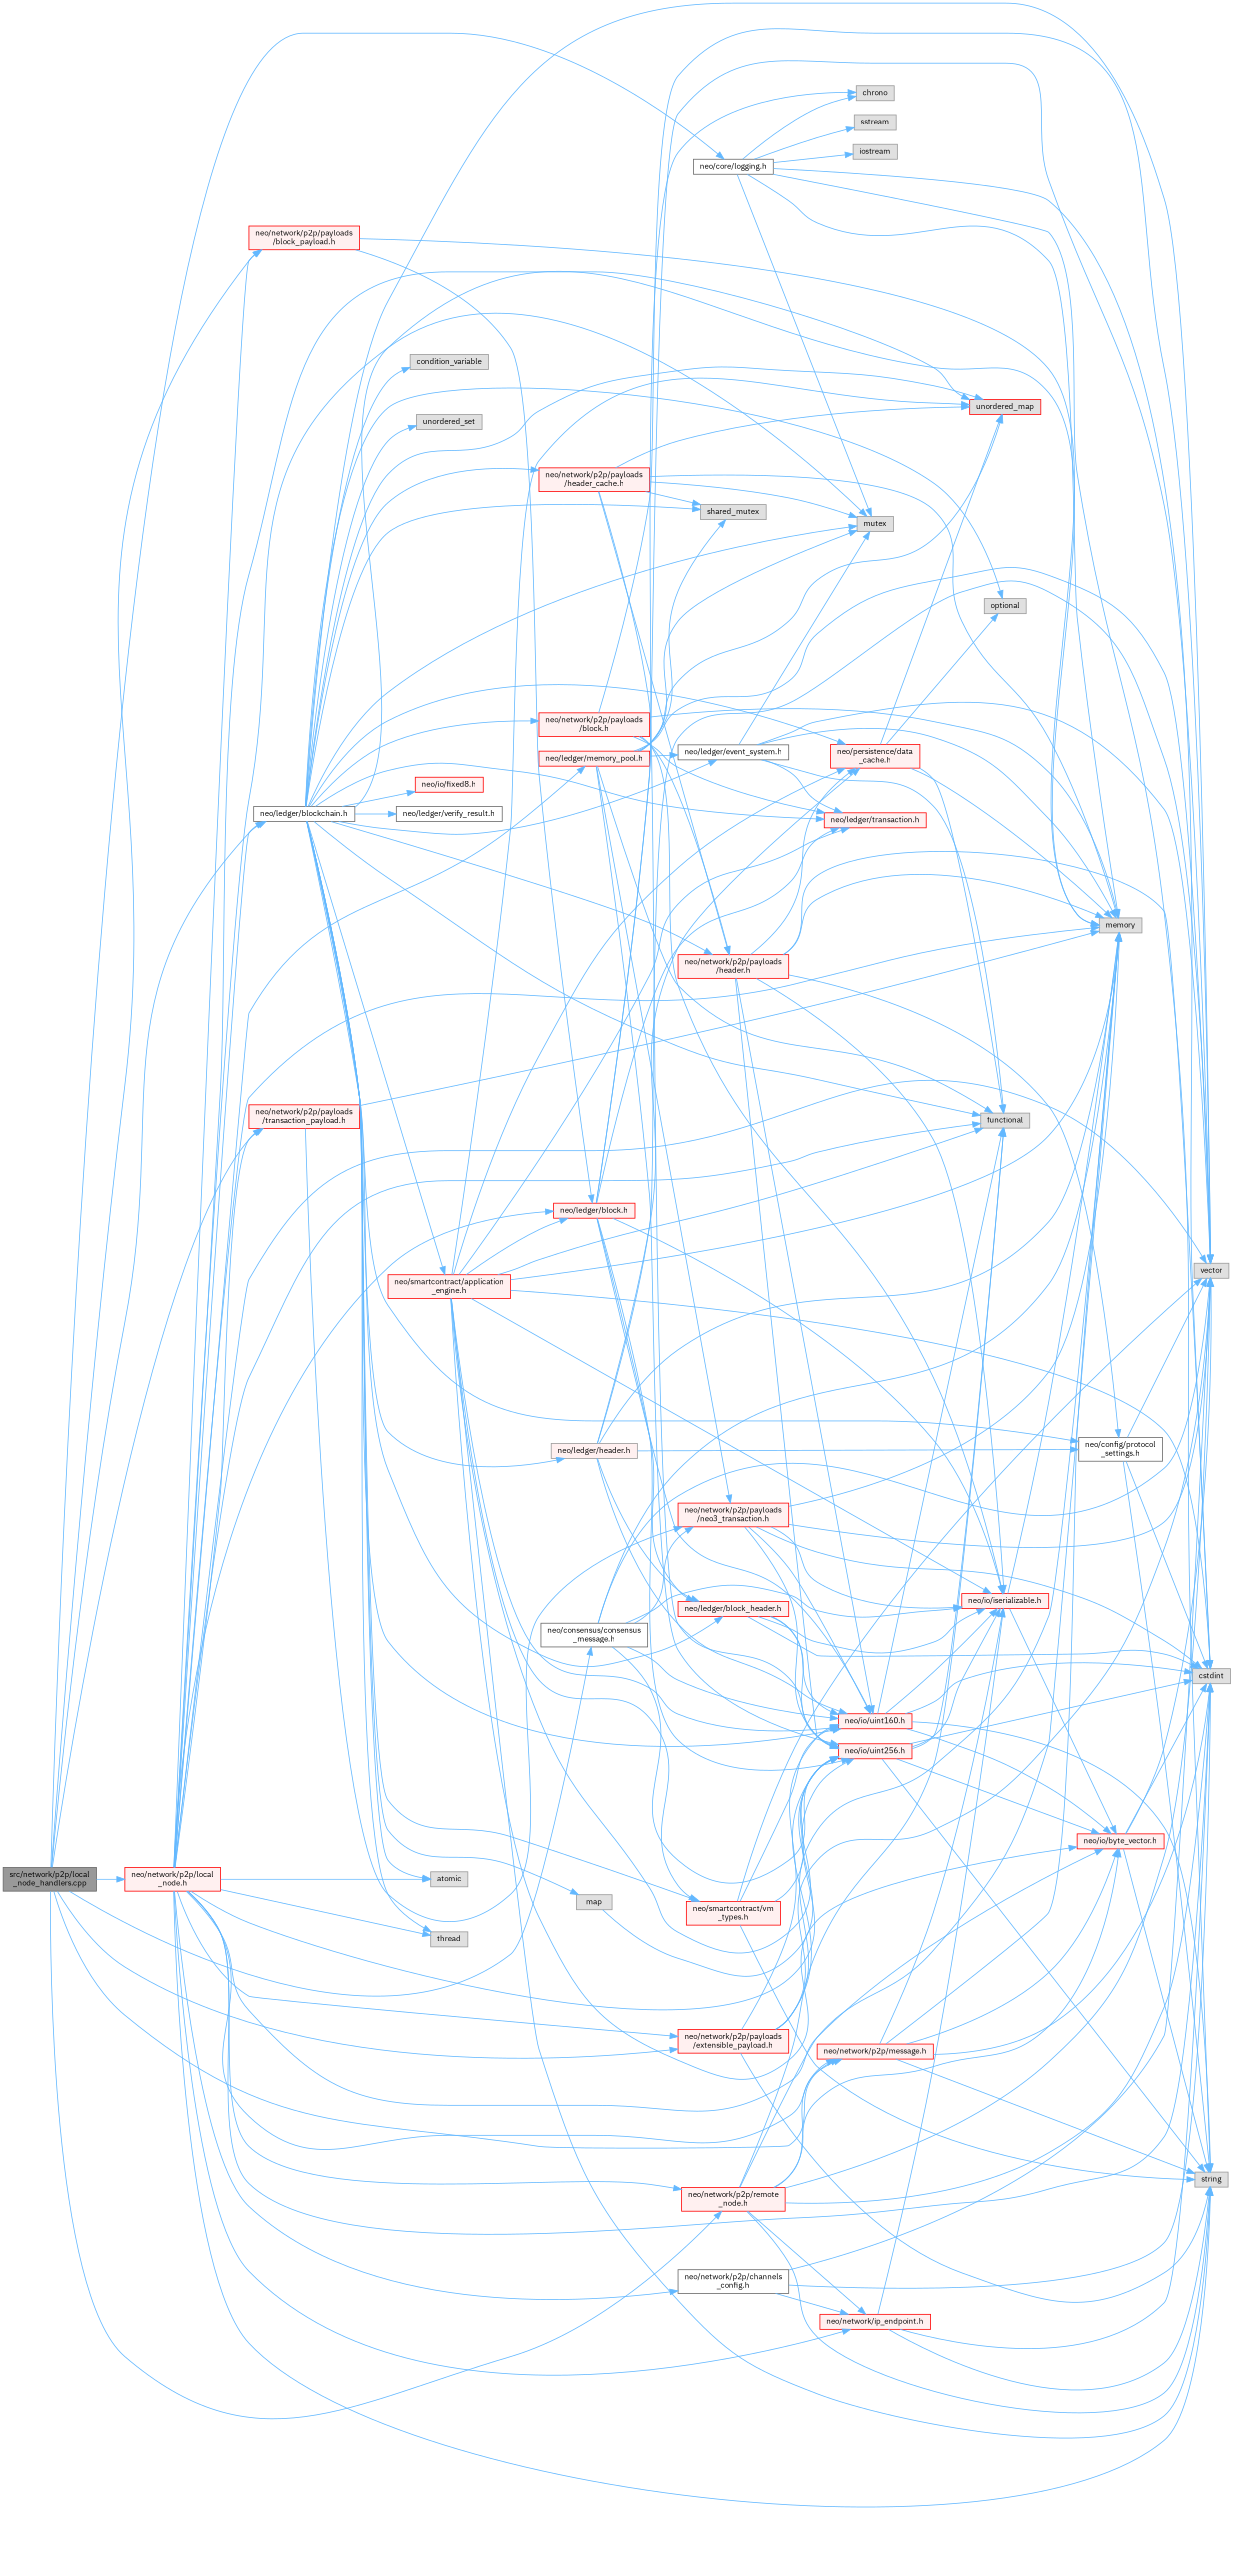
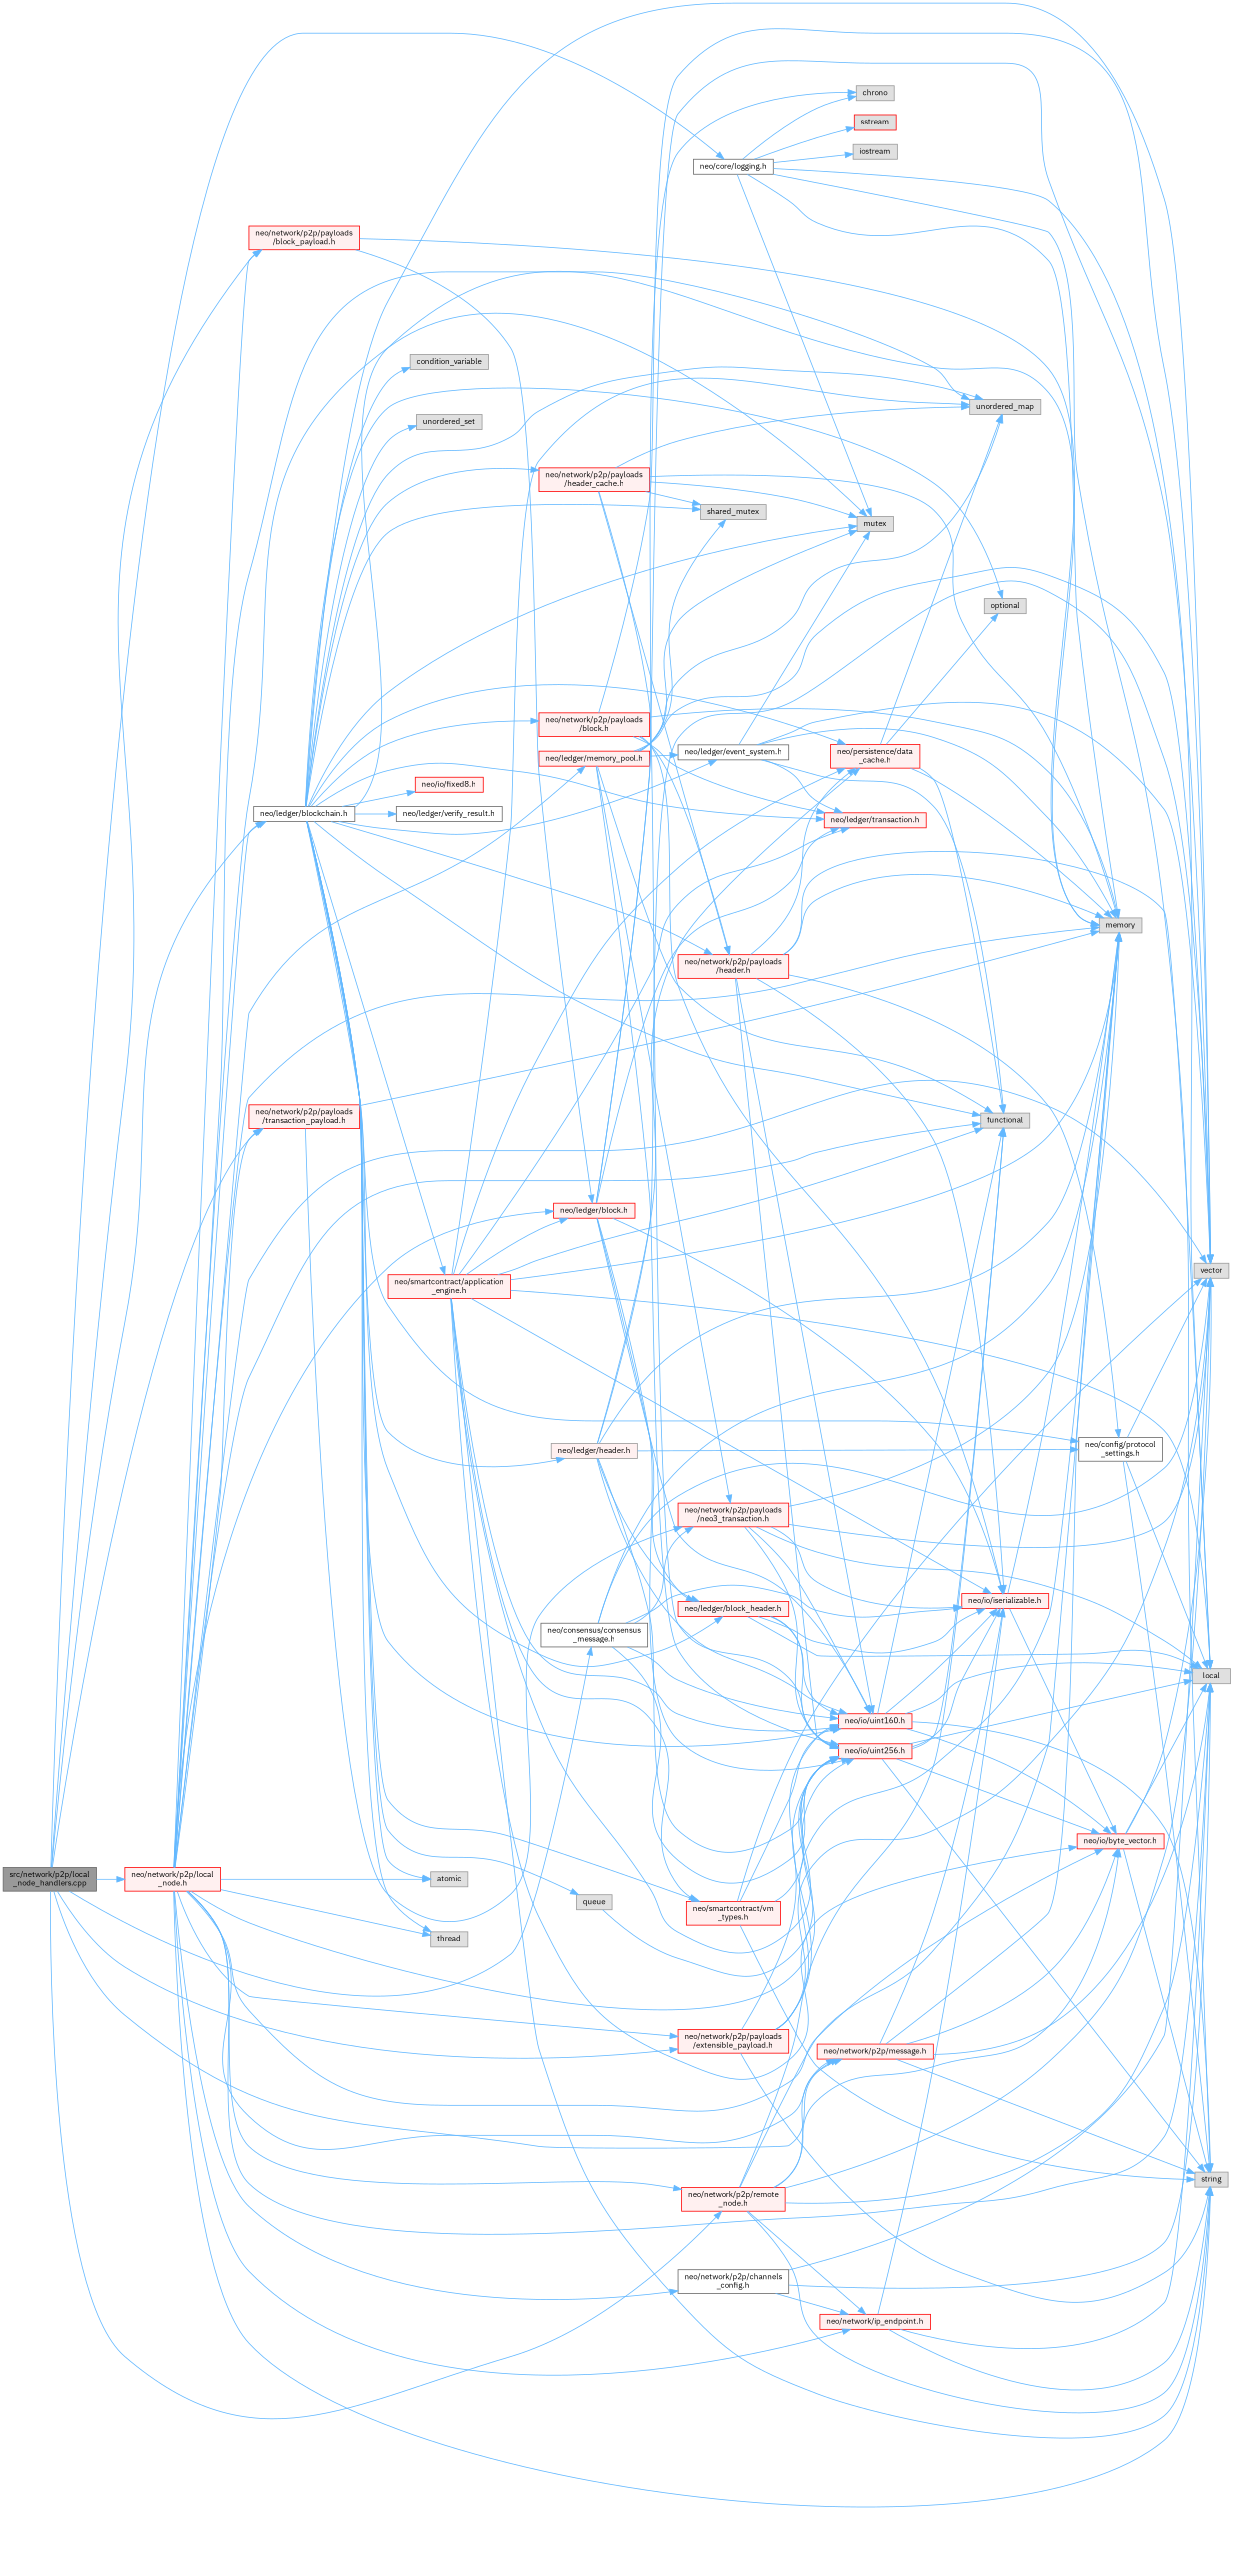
(875, 122) -> (875, 122)
(1005, 407) -> (1005, 407)
(1211, 1676) -> (1211, 1676)
none -> (654, 1716)
(594, 1902) -> (594, 1902)
